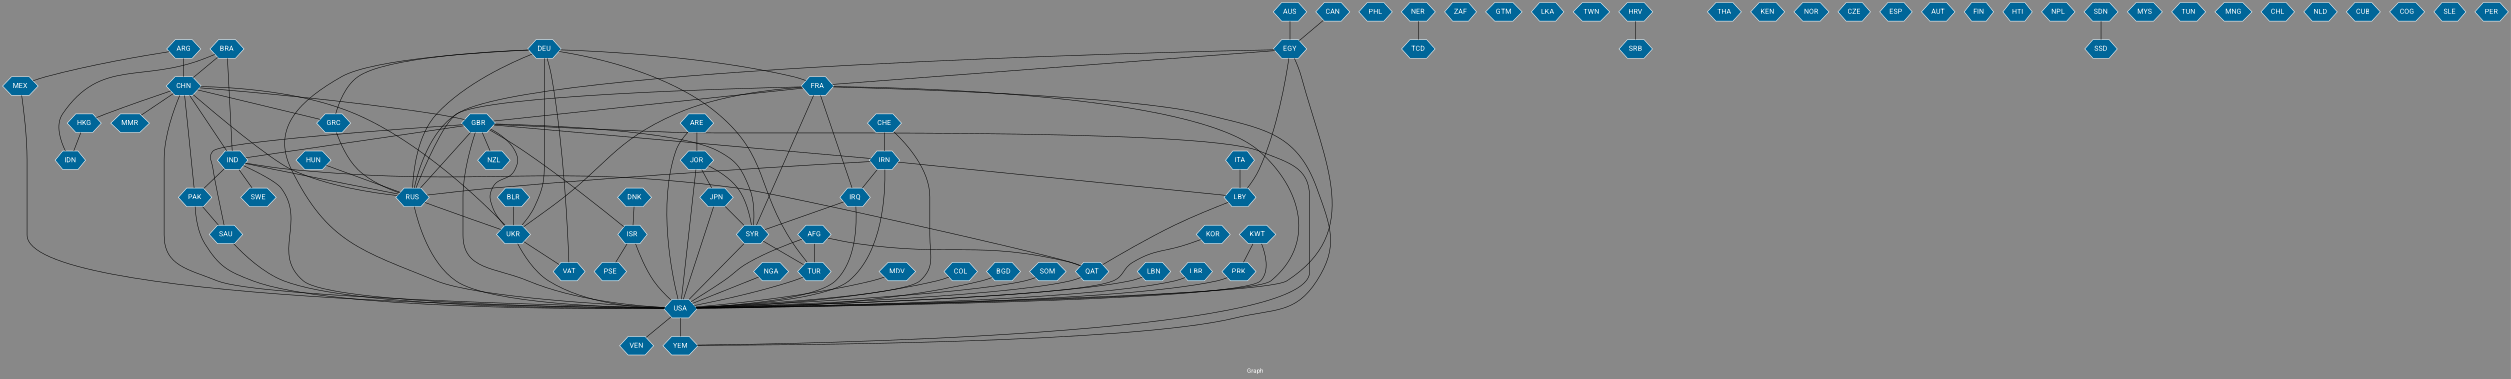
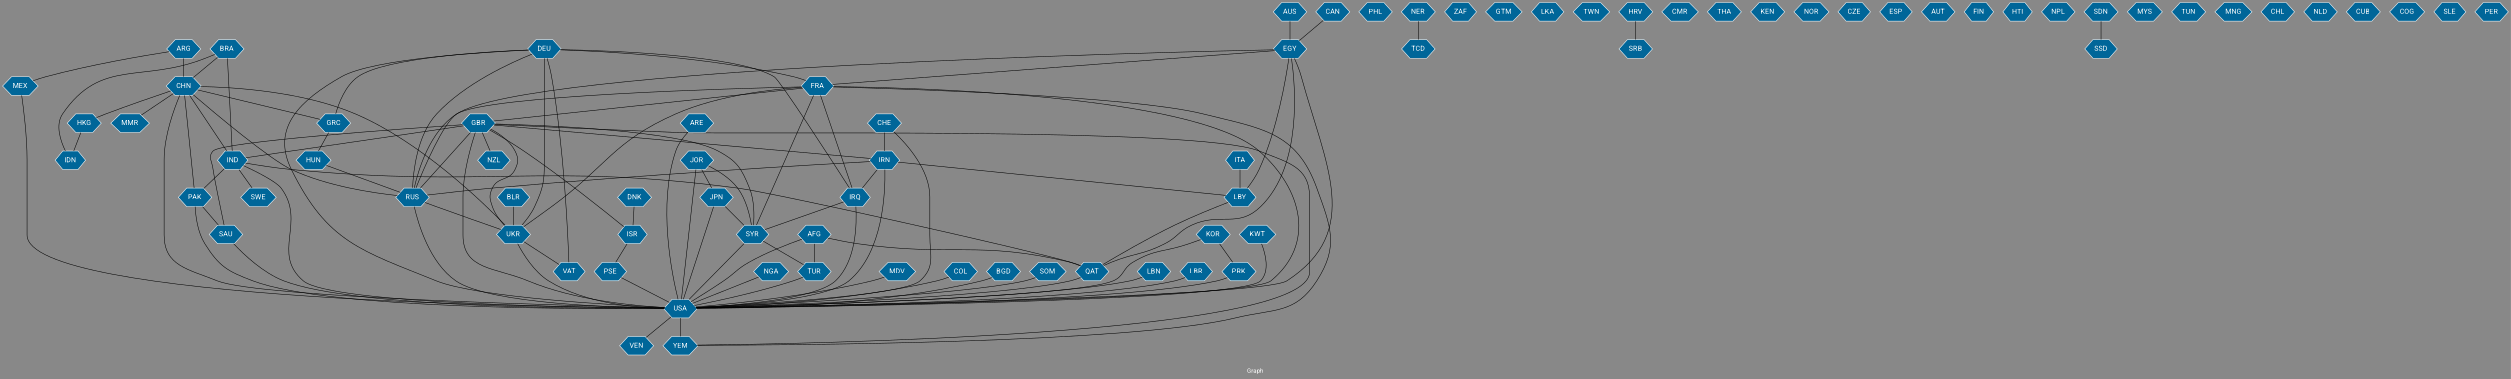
none -> (1680, 12)
(332, 101) -> none
(719, 115) -> (776, 79)
(697, 140) -> none
(360, 171) -> (324, 142)
(341, 183) -> none
none -> (1255, 211)
(1248, 253) -> (1226, 253)
(650, 274) -> (645, 290)
